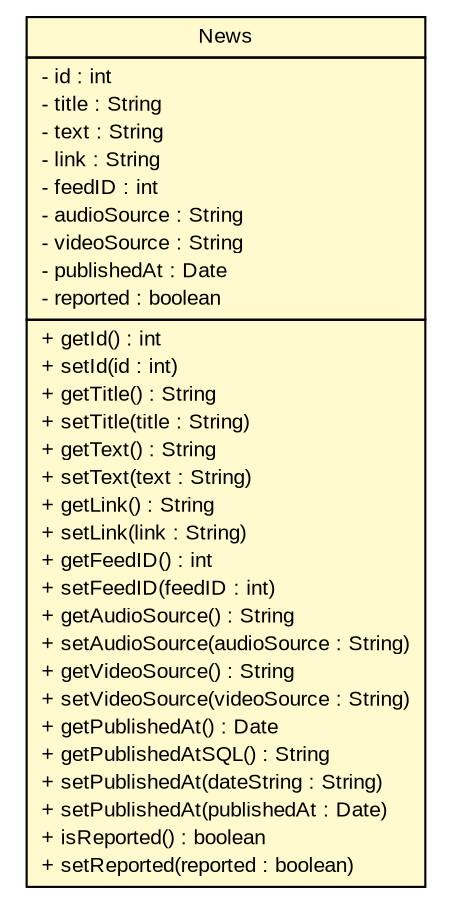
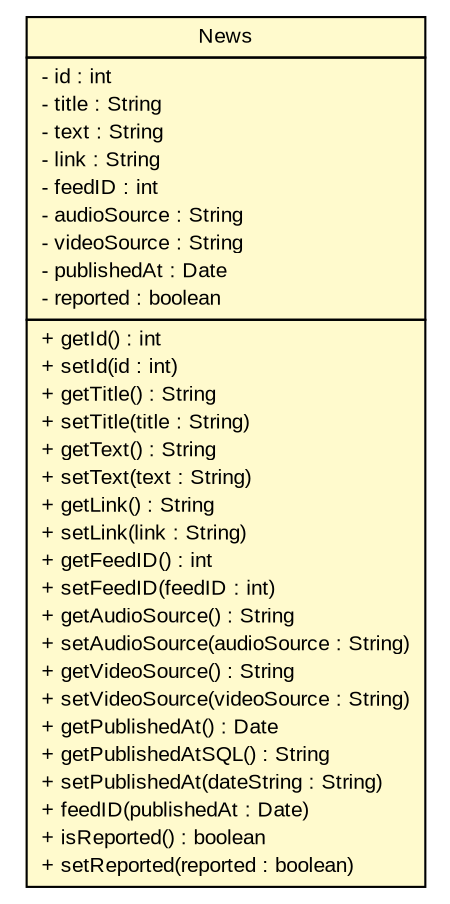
(215, 810) -> (176, 810)
